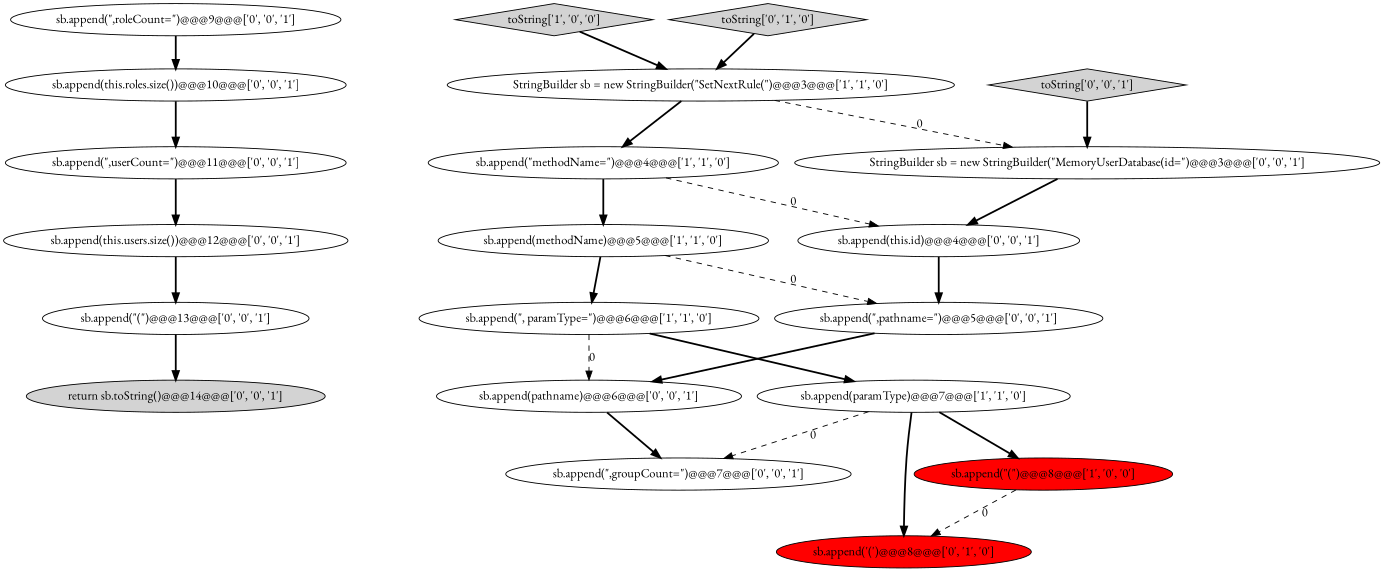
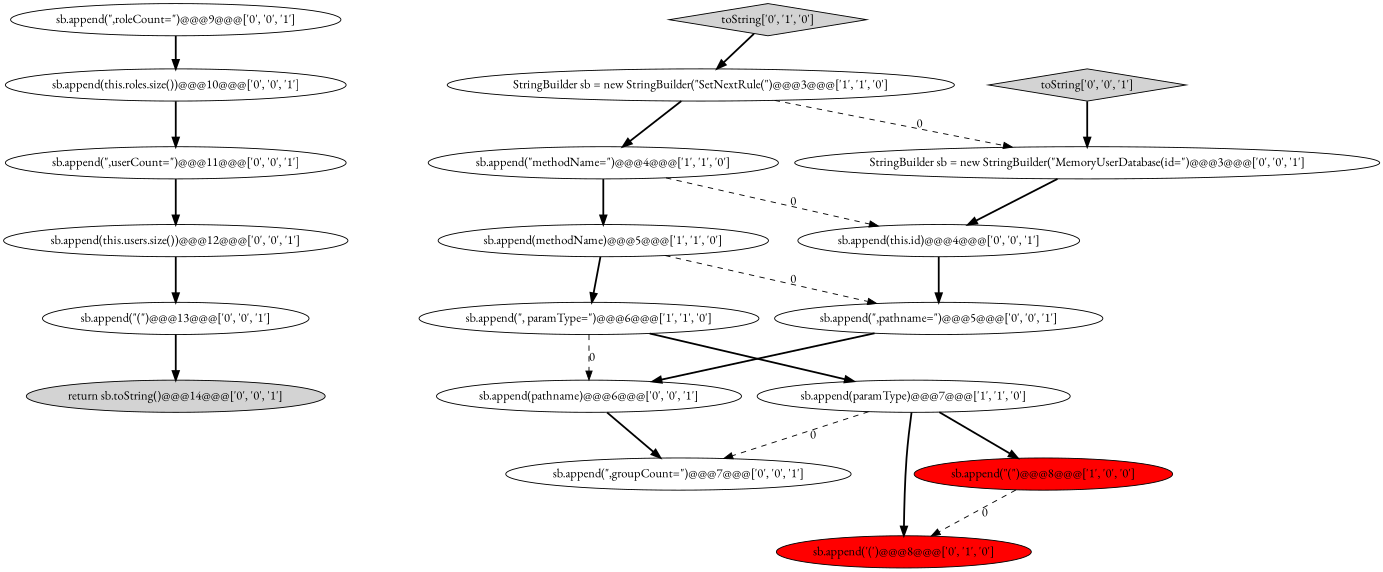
(554, 20) -> none
